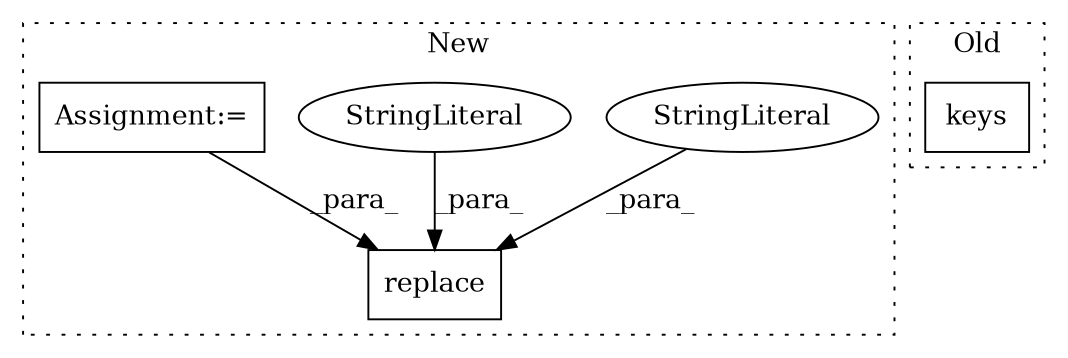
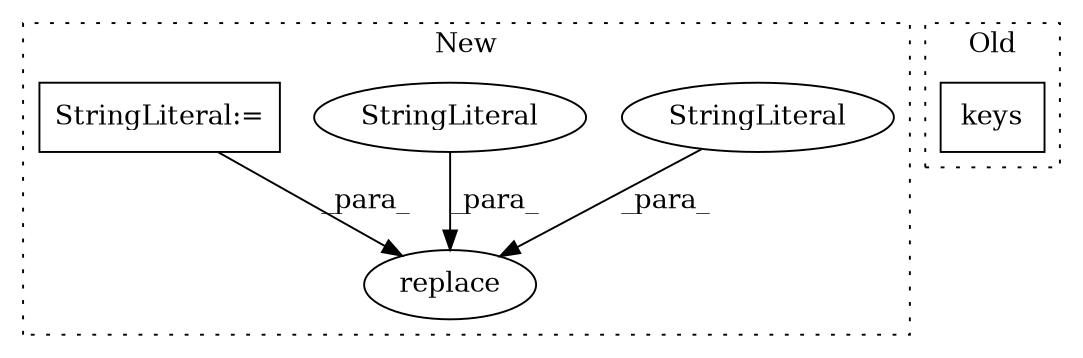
(152, 117) -> (160, 117)
(435, 285) -> (450, 285)
